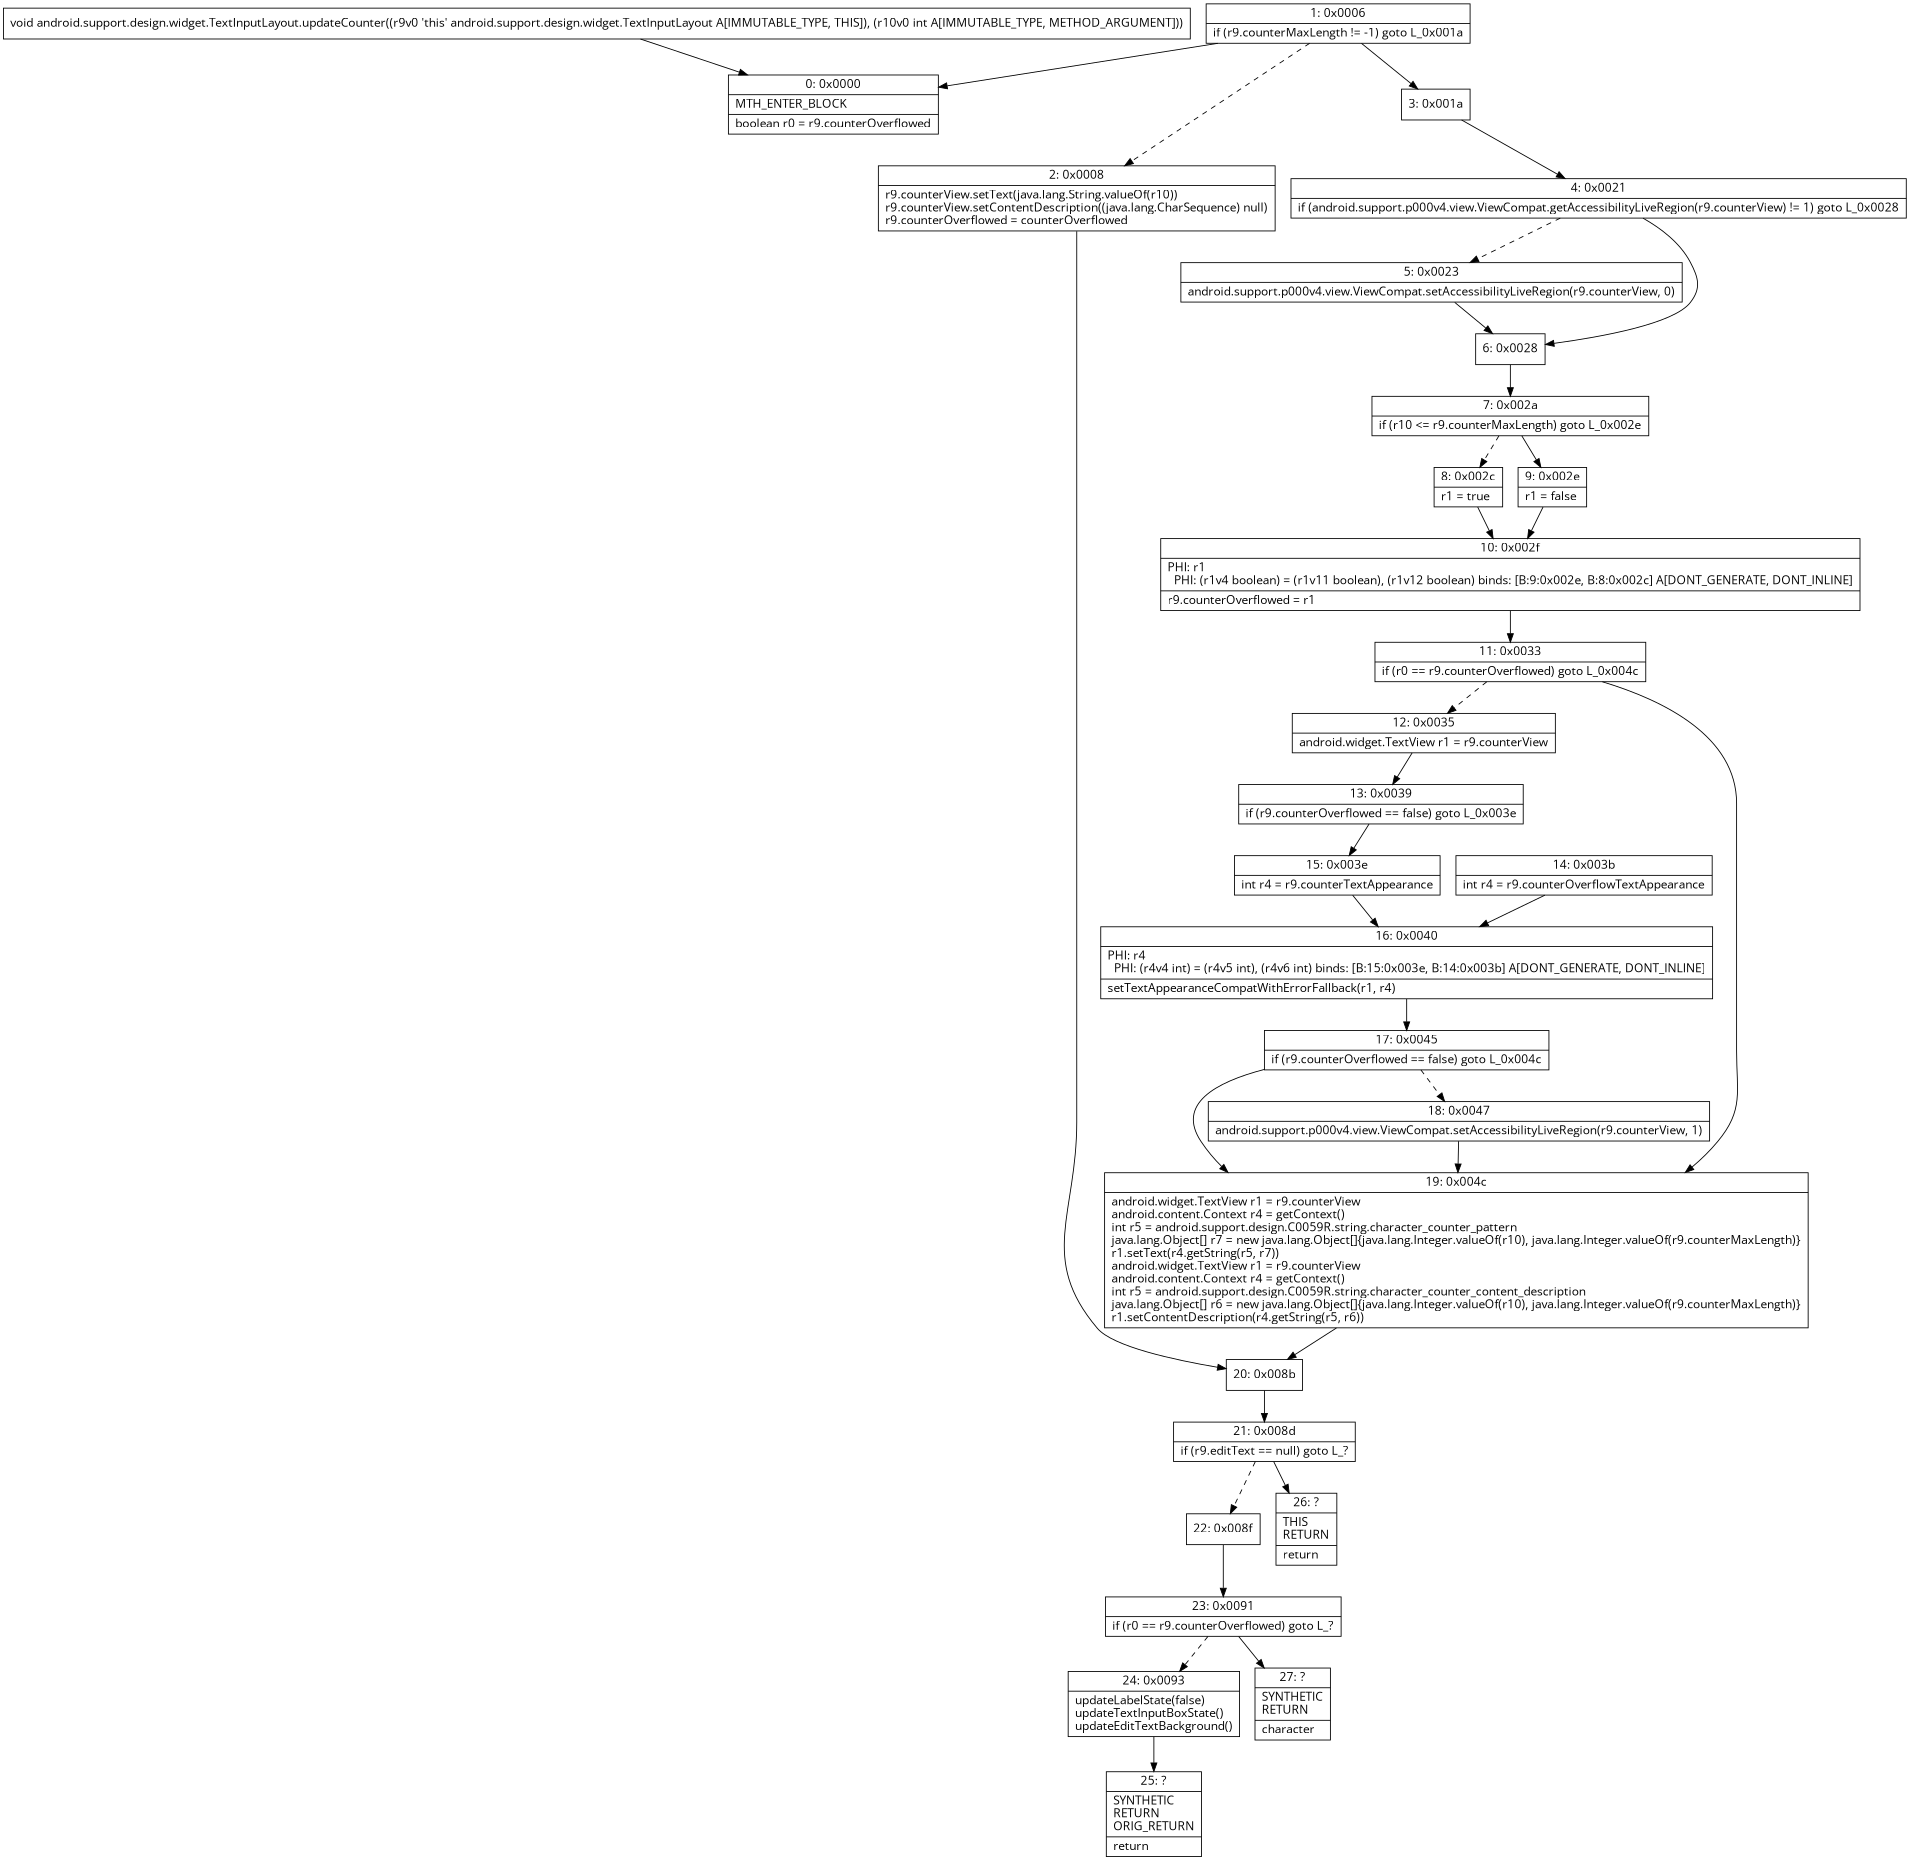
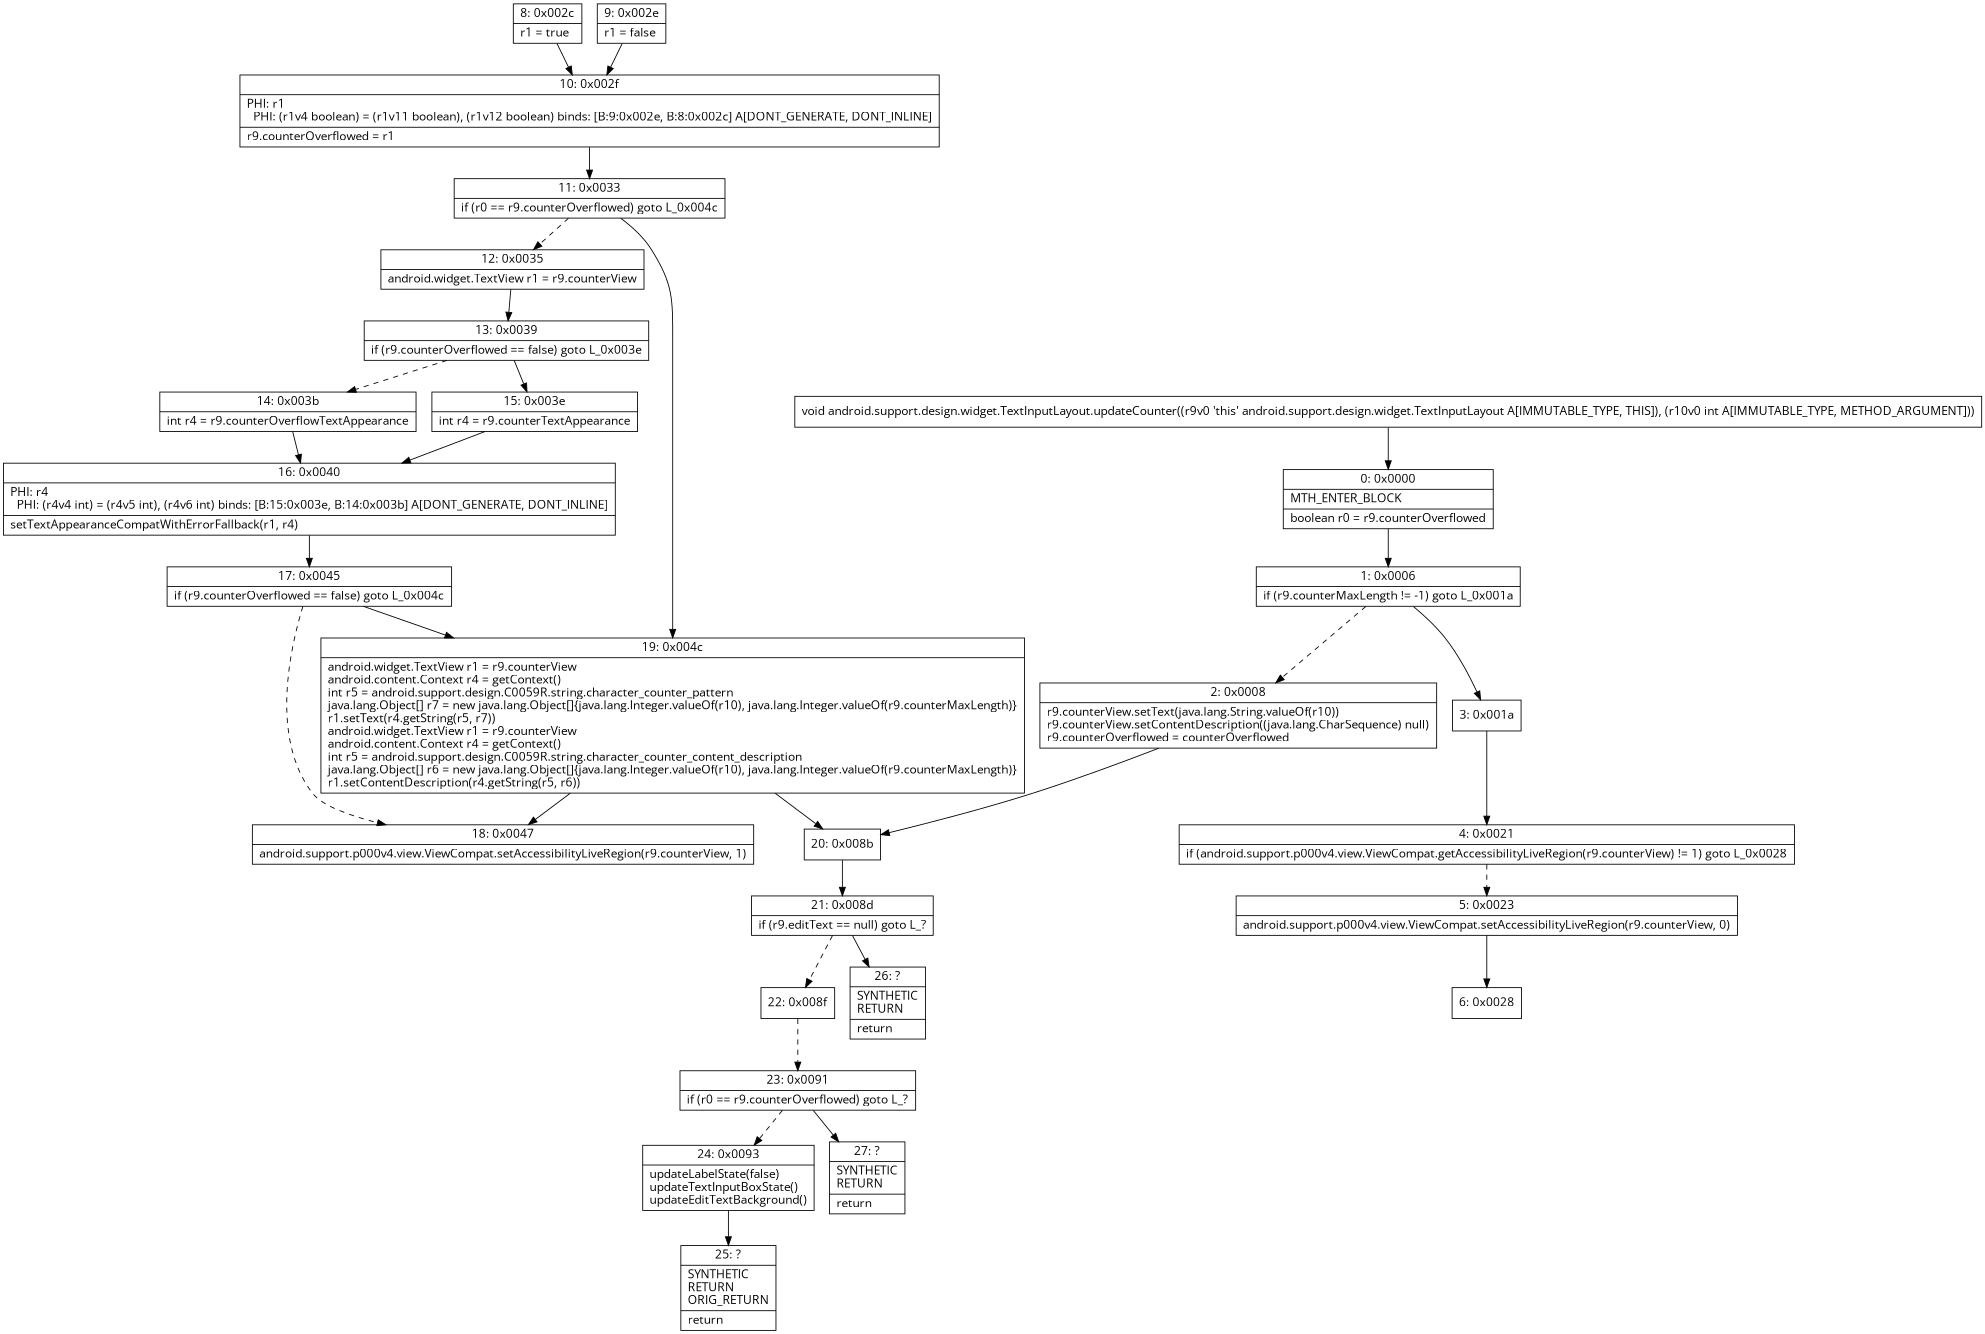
(1083, 65) -> (1388, 544)
(1676, 313) -> none
none -> (401, 375)
(1510, 416) -> none
(1458, 1152) -> (553, 806)
(1296, 1522) -> (888, 996)
(1223, 1566) -> (798, 1040)
(1288, 1730) -> (854, 1204)
